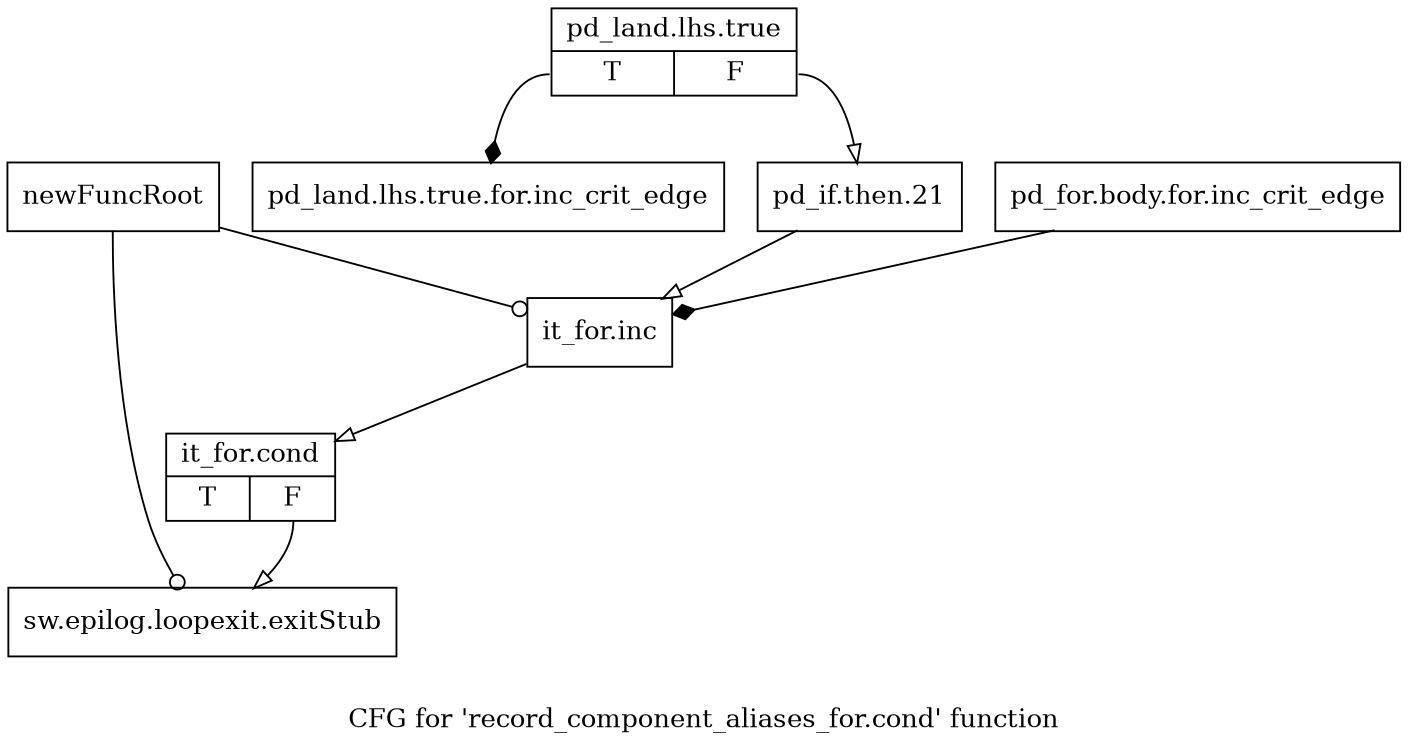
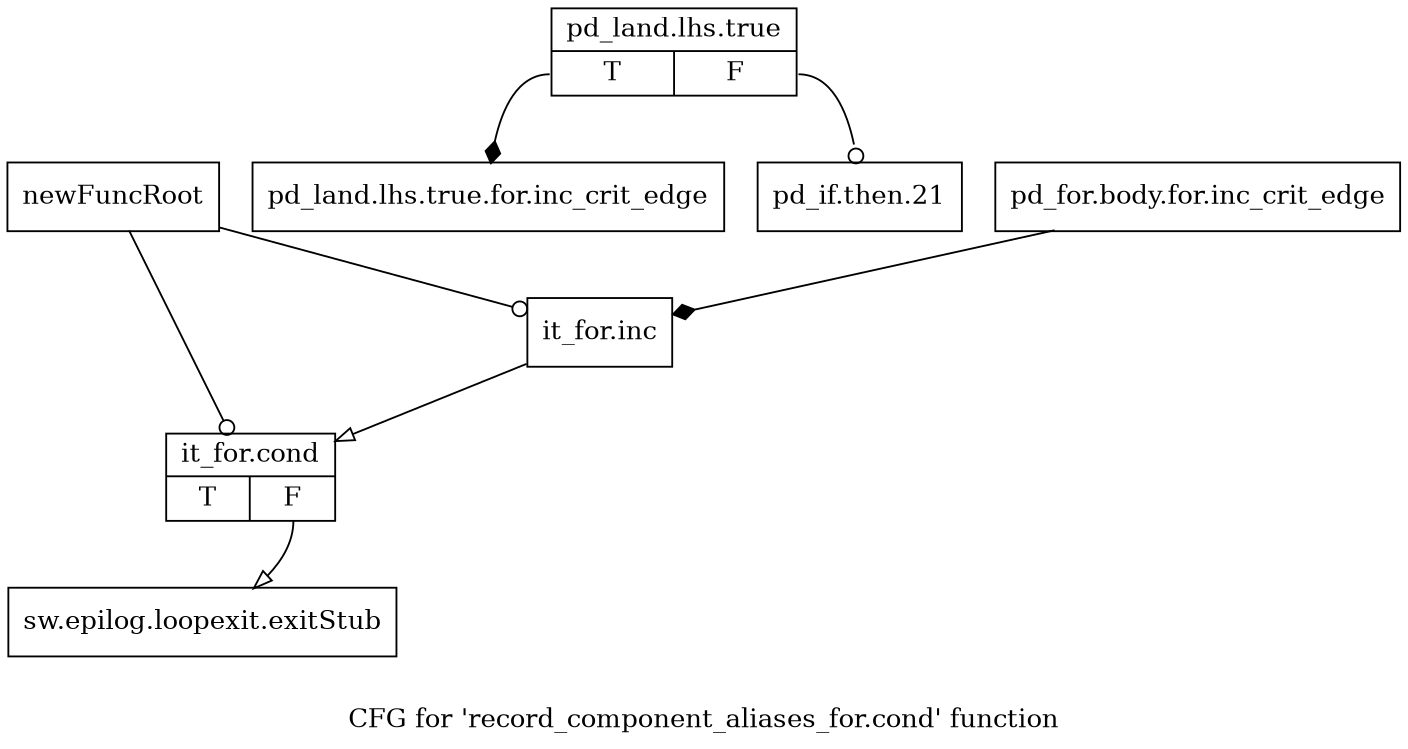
(837, 99) -> (837, 99)
(738, 260) -> none
(124, 407) -> (176, 325)
